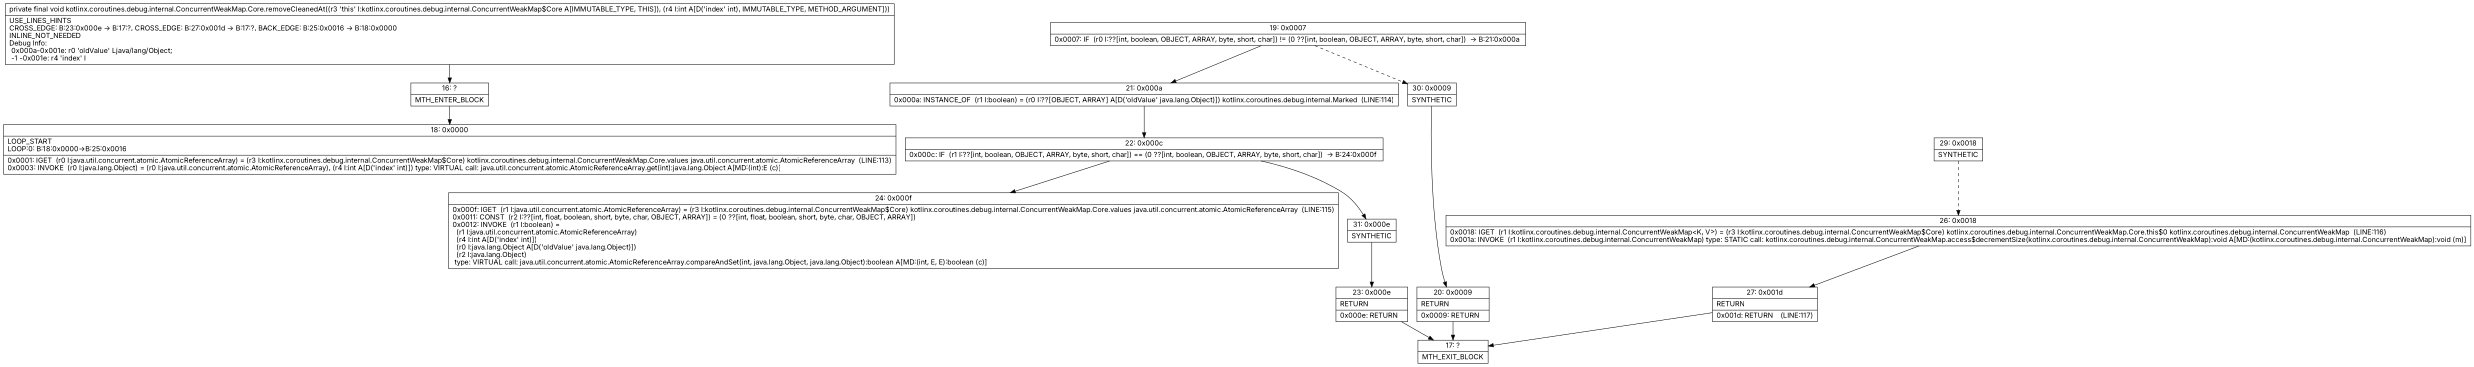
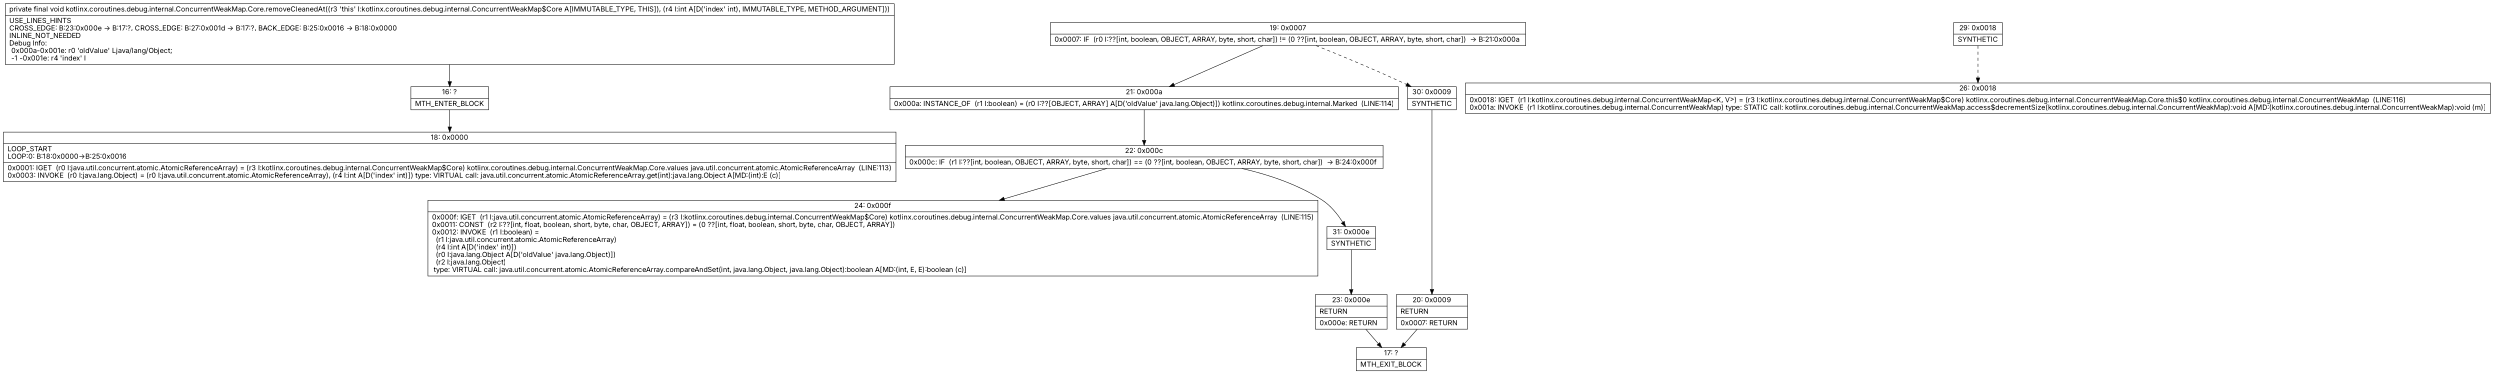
(1765, 304) -> none
(1453, 316) -> (1432, 323)
